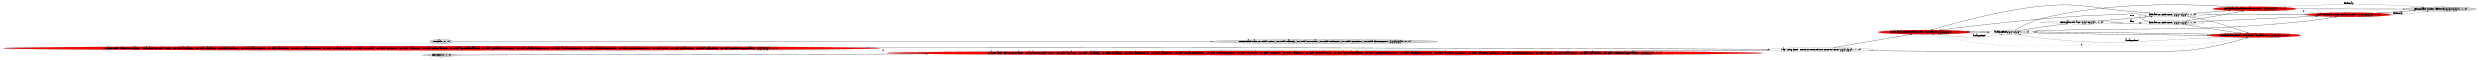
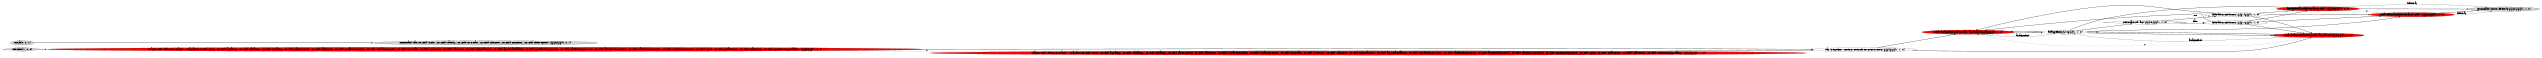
(2011, 32) -> (2065, 32)
none -> (22, 49)
(441, 55) -> none
